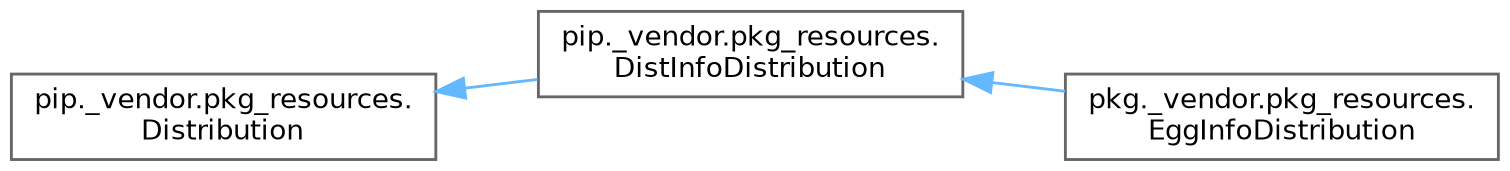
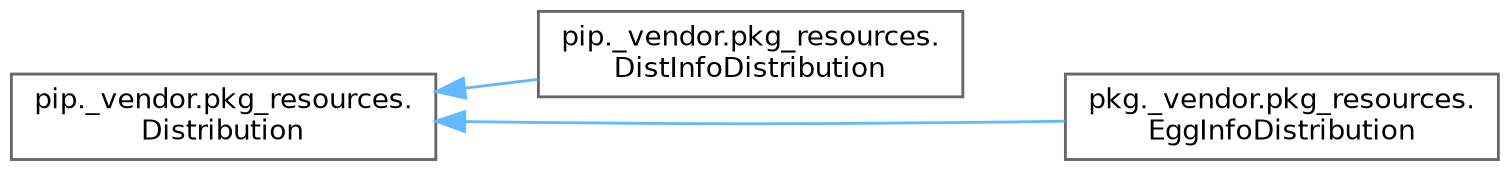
(1028, 87) -> (765, 124)
